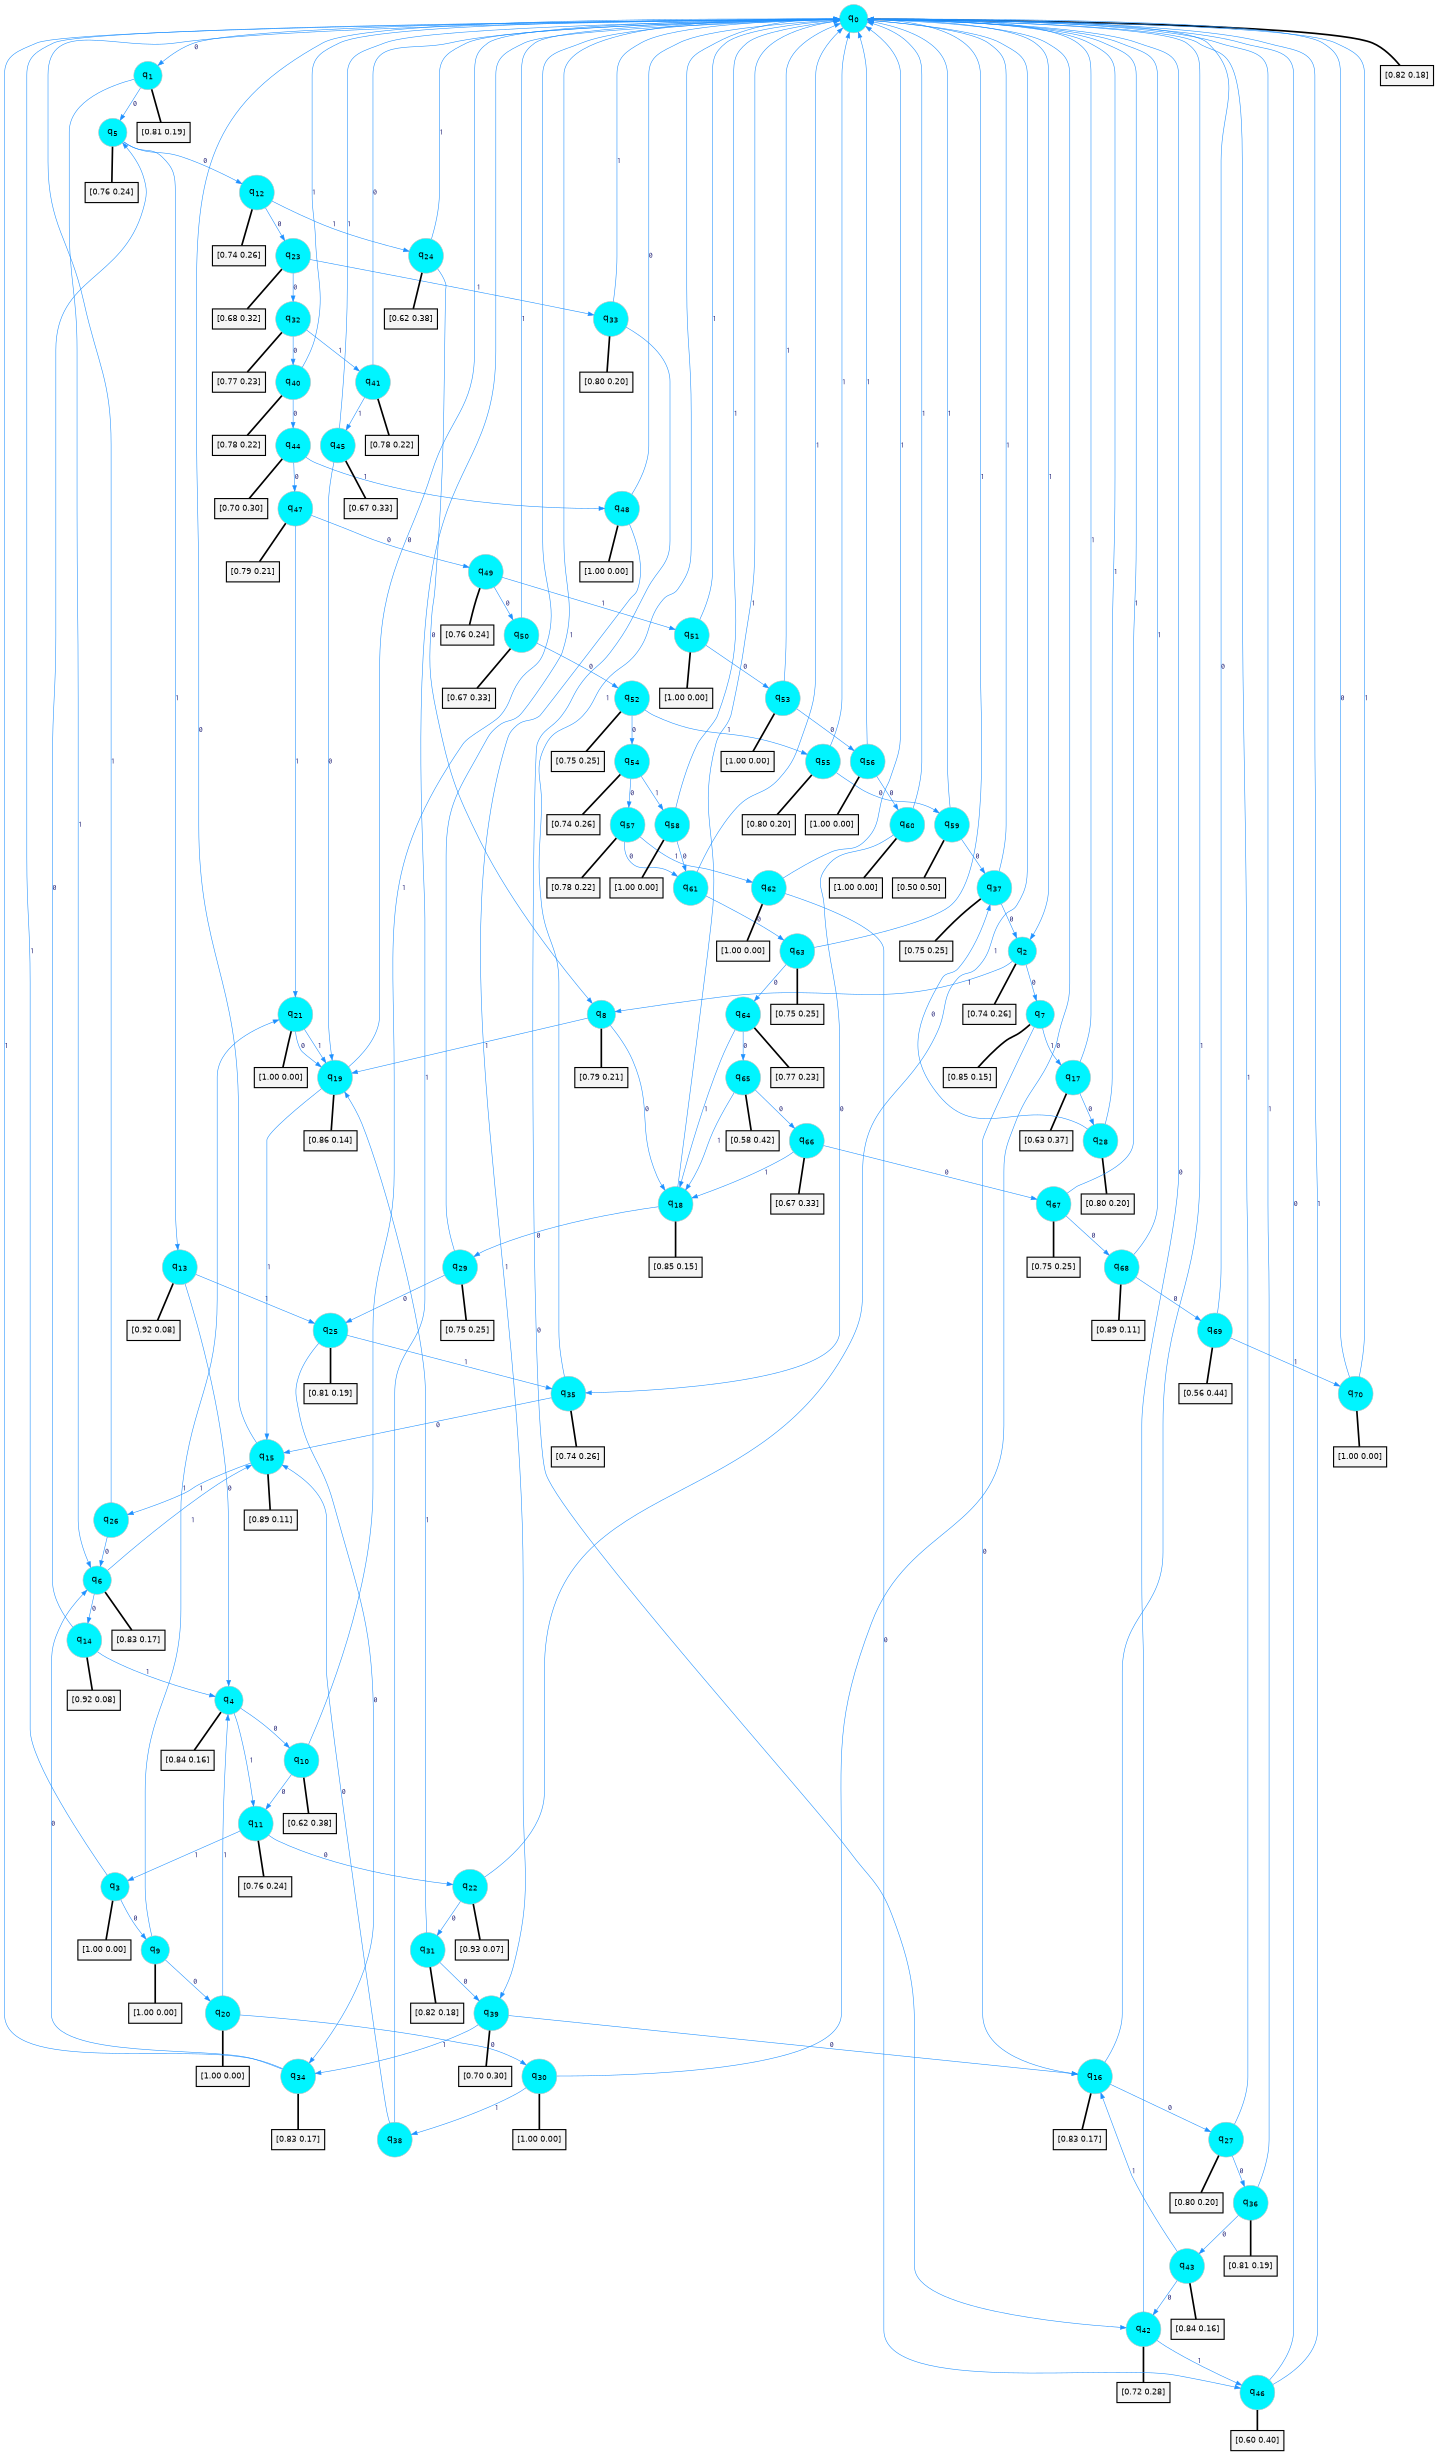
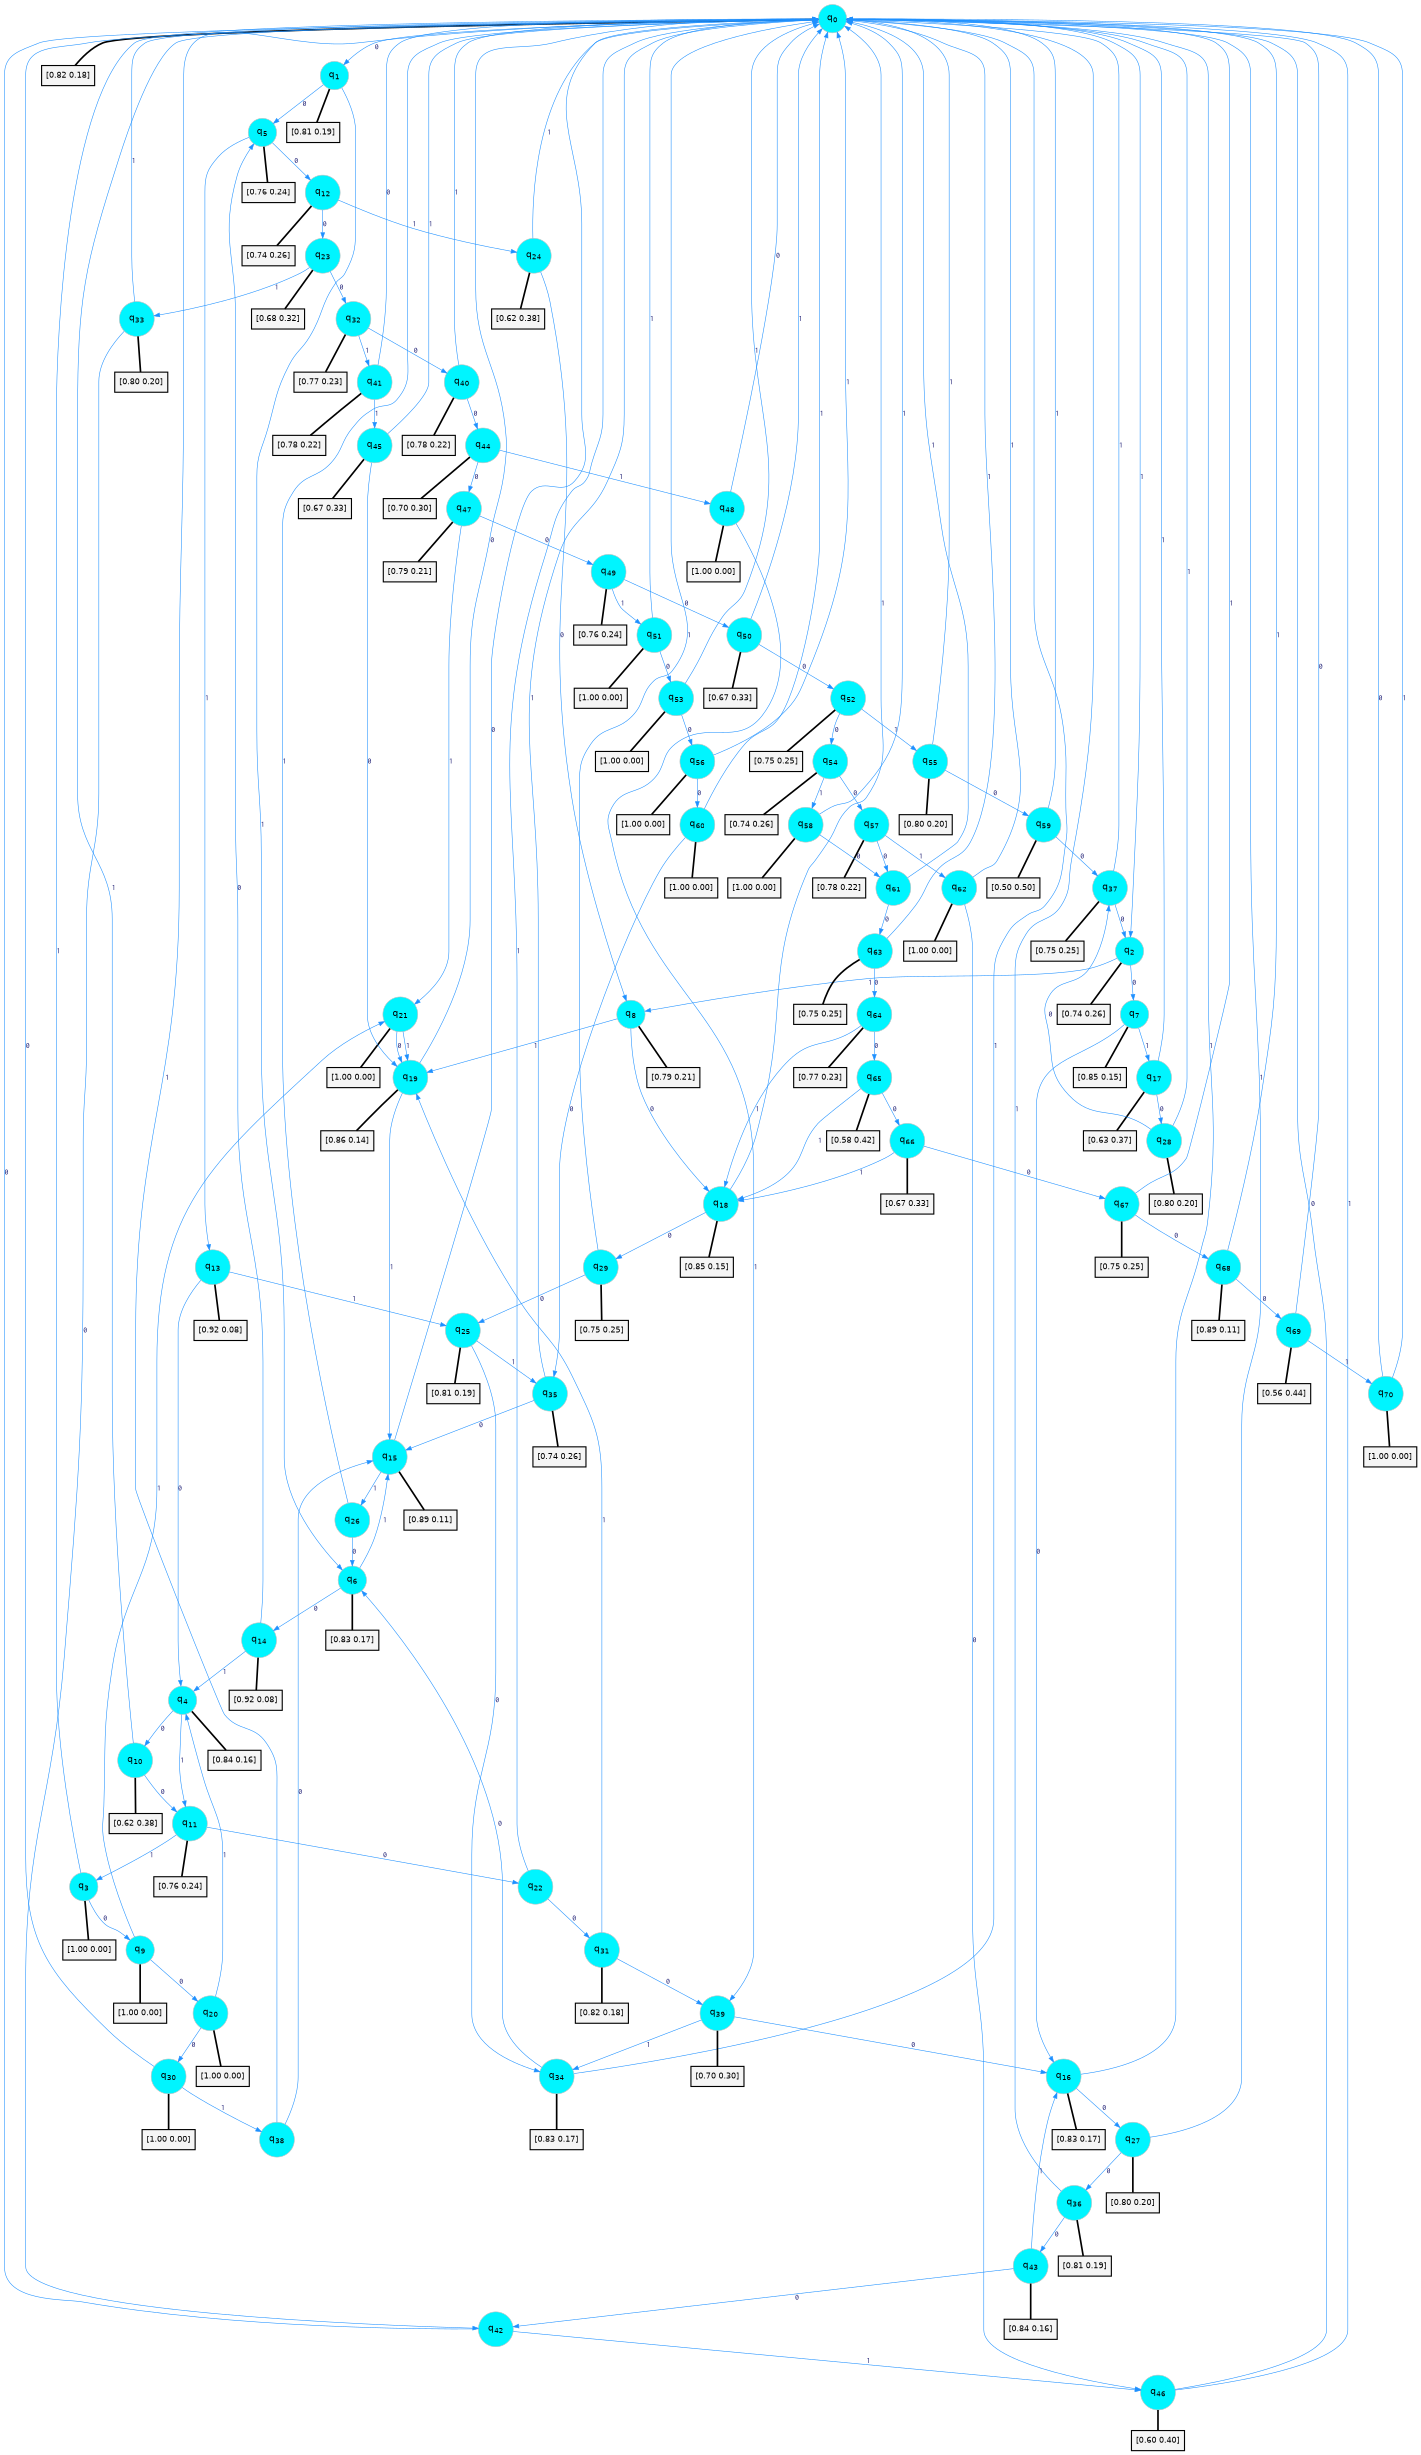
(482, 1950) -> none
(1143, 2393) -> none
